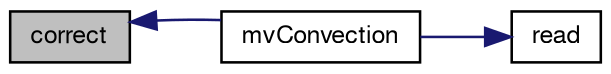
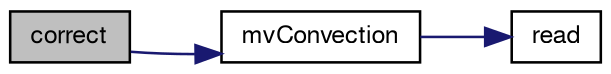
(189, 20) -> (163, 54)
